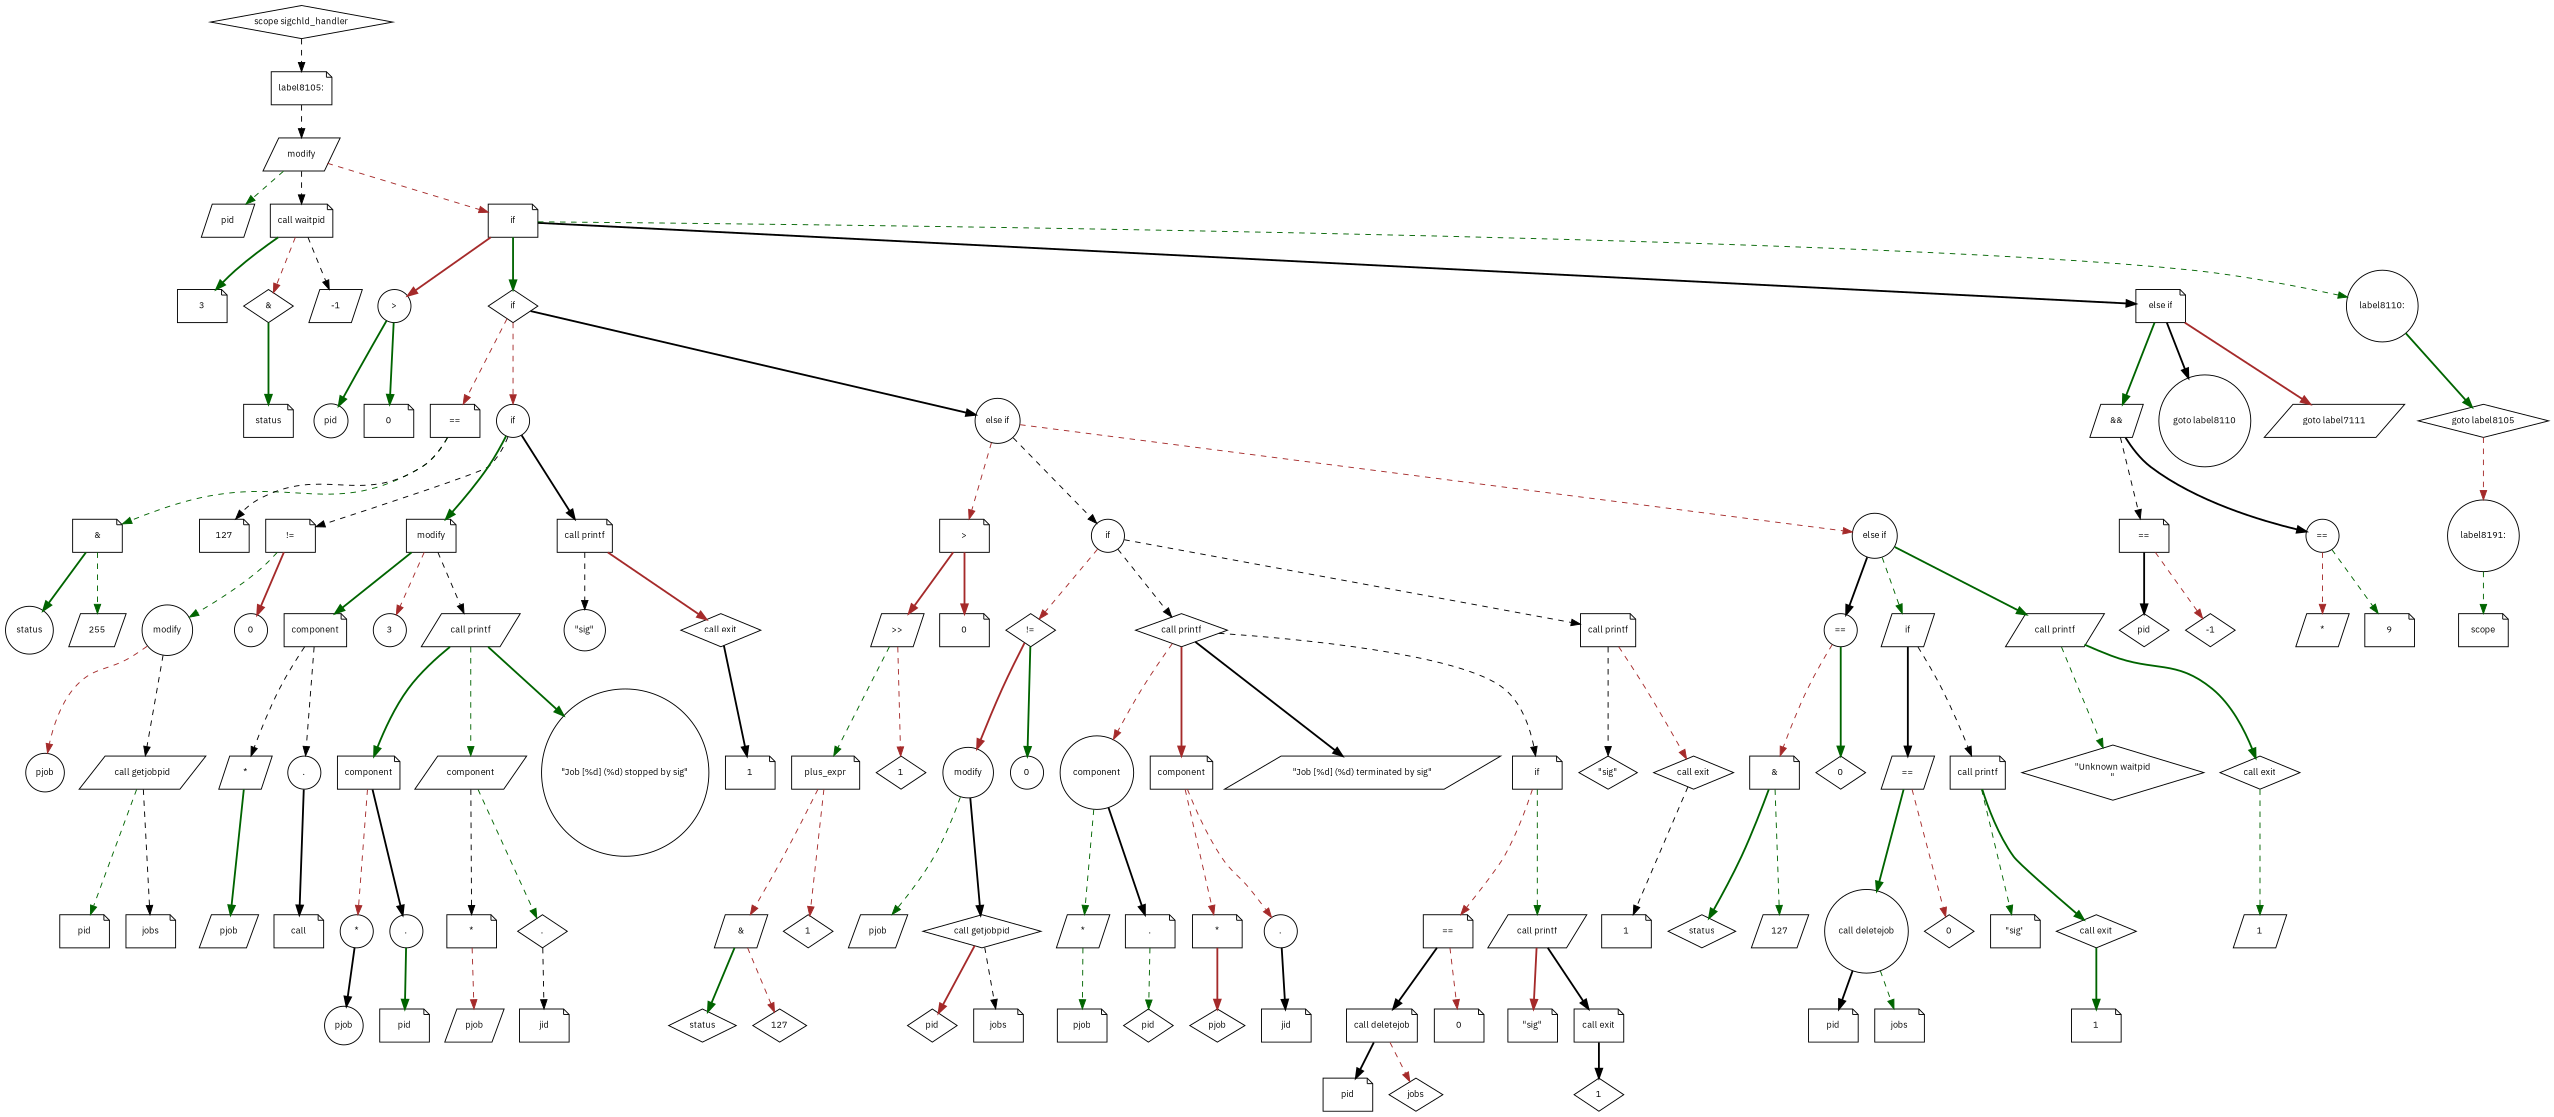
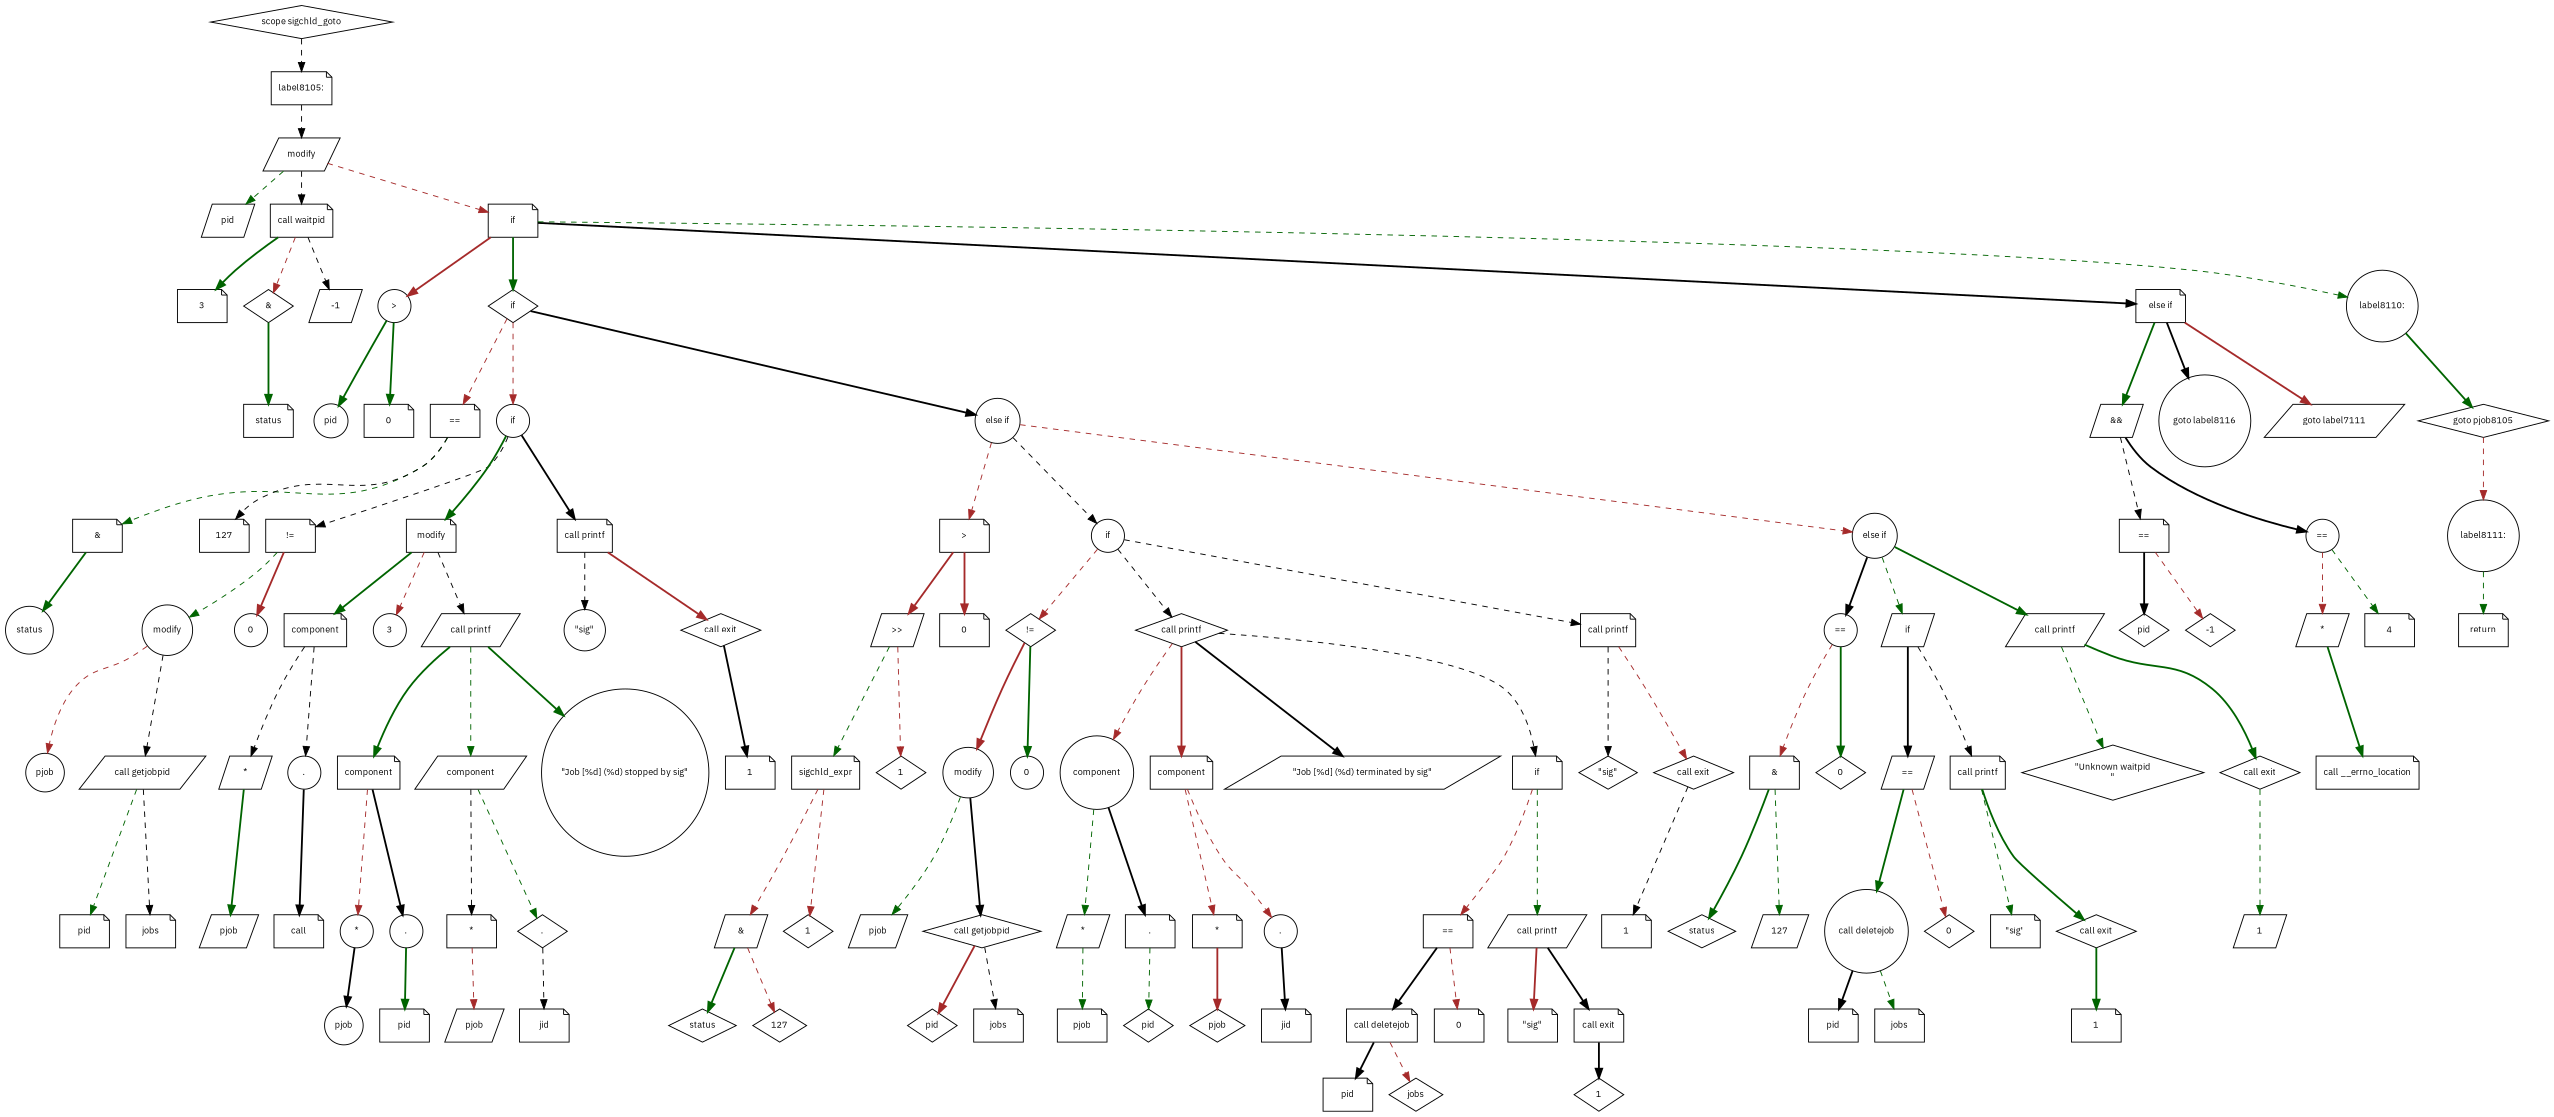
(302, 22) -> (302, 22)
(2205, 421) -> (2205, 421)
(2483, 421) -> (2483, 421)
(2483, 536) -> (2483, 536)
(97, 630) -> none
(2390, 630) -> (2390, 630)
(2483, 630) -> (2483, 630)
(826, 773) -> (826, 773)
none -> (2368, 773)
